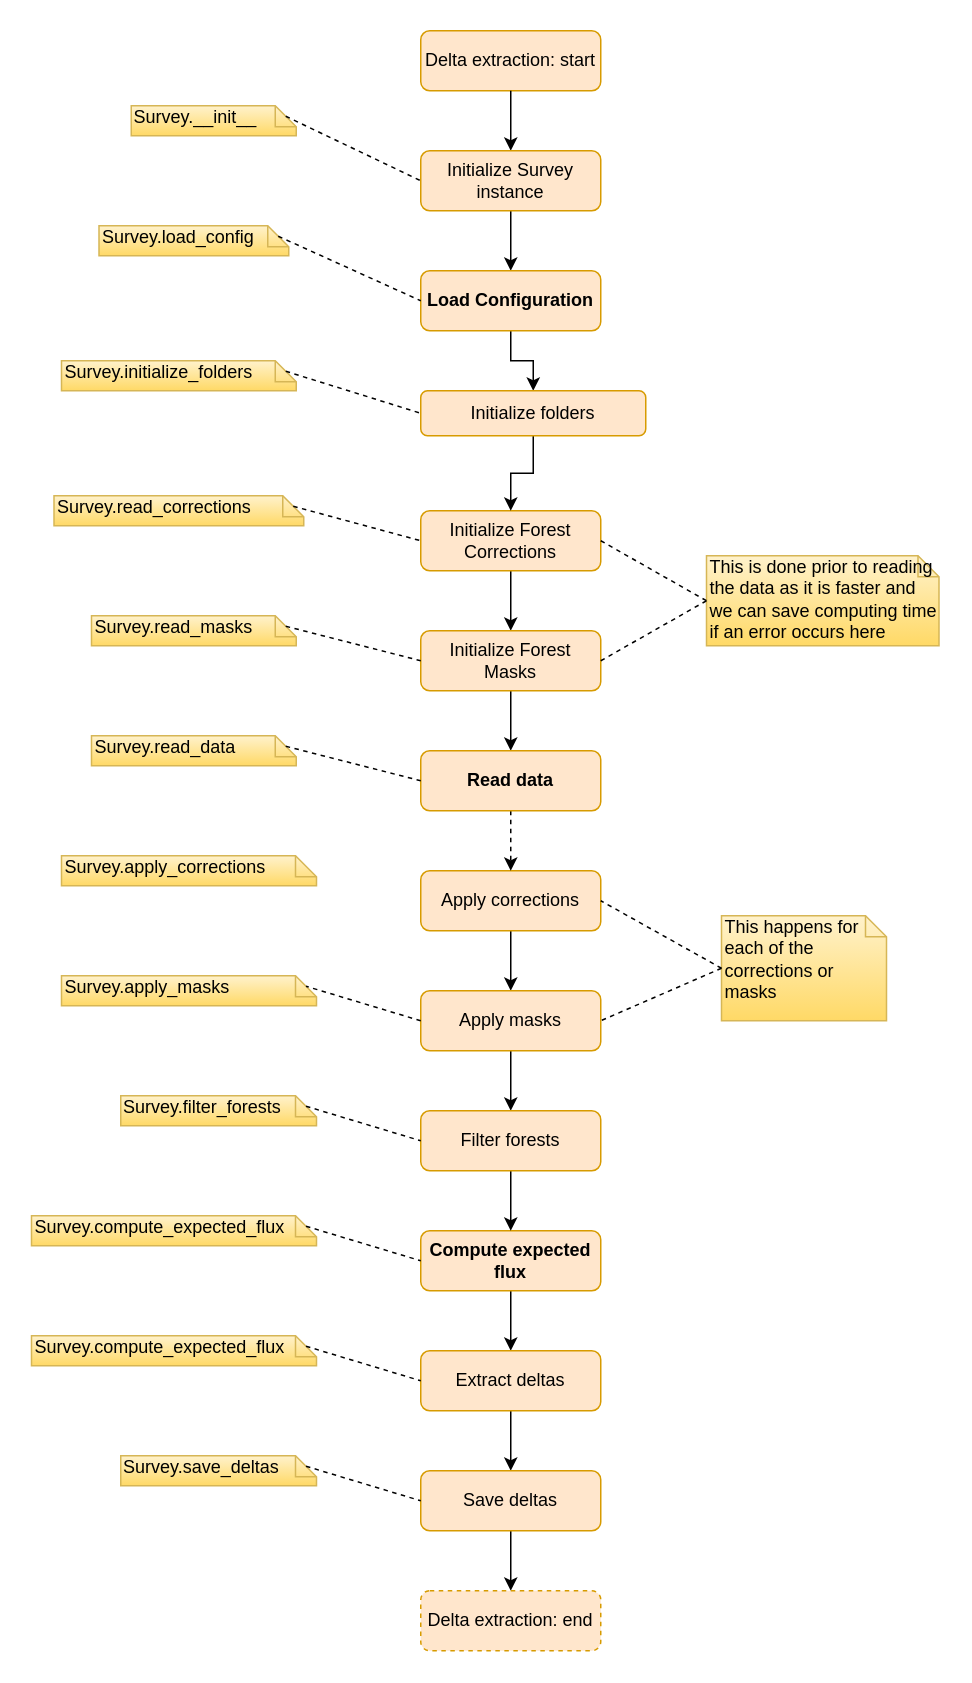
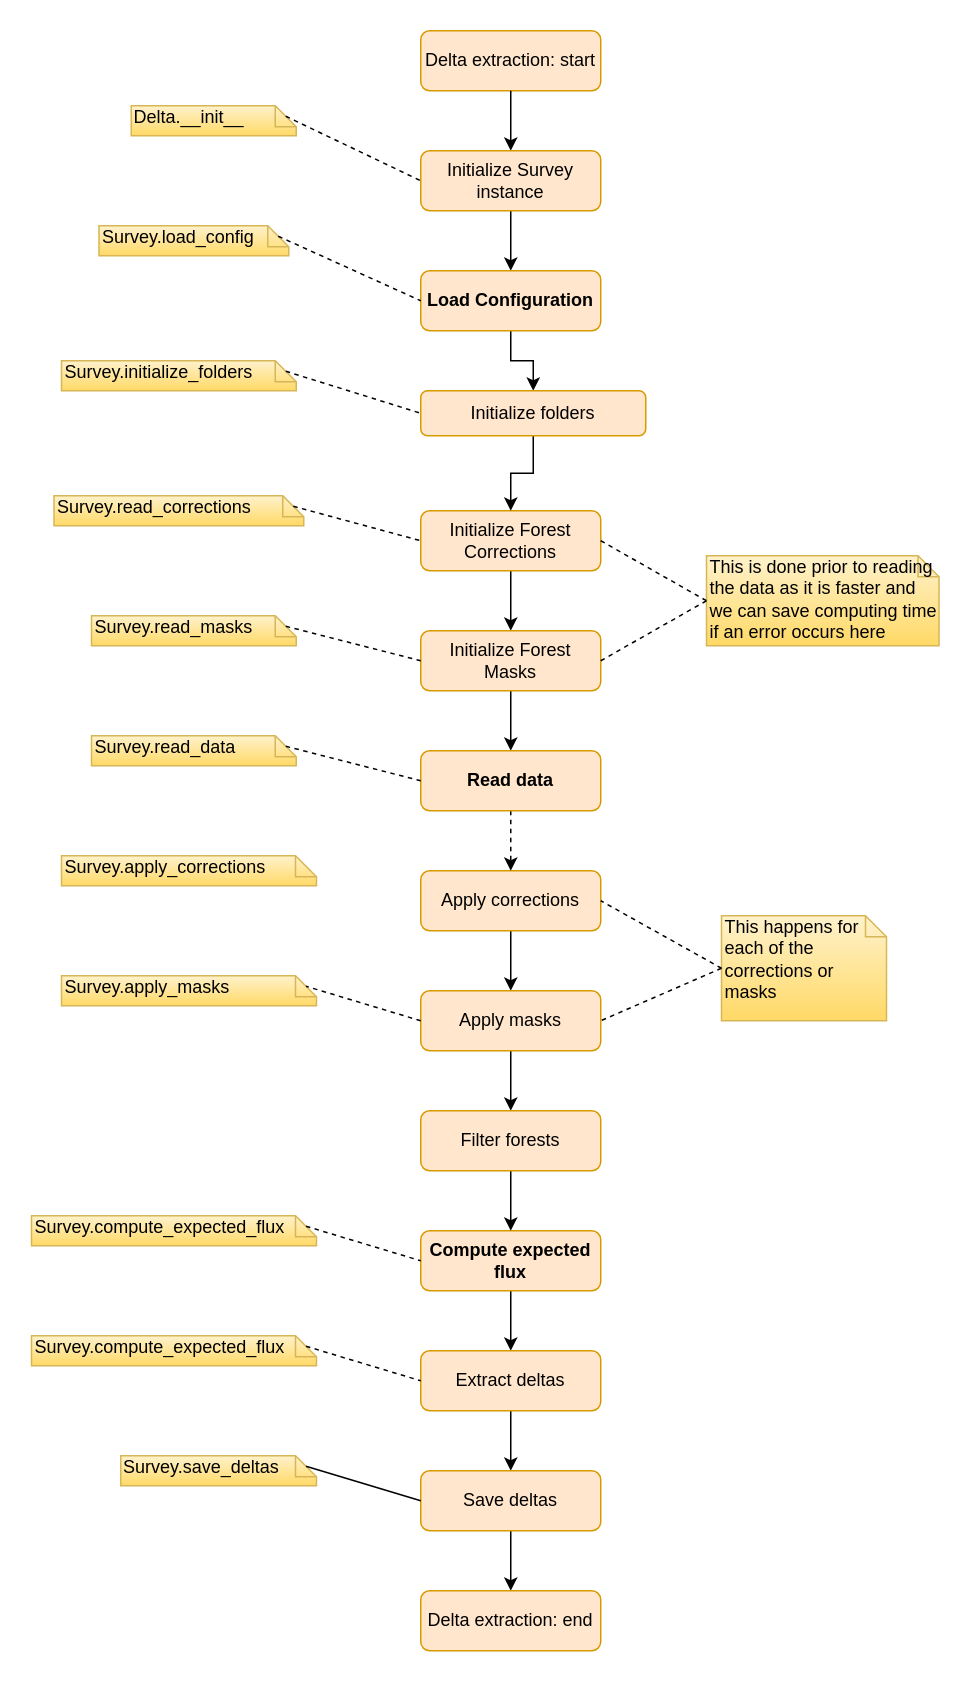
(203, 118) -> (195, 118)
(219, 1111) -> none
(363, 1123) -> none
(363, 1483) -> (363, 1483)
(511, 1621) -> (511, 1621)
